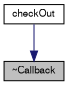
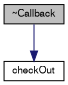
(34, 38) -> (34, 38)
